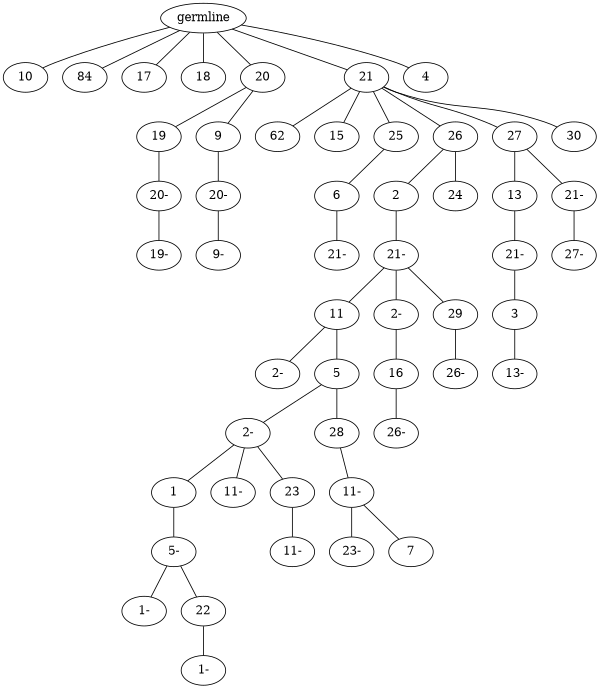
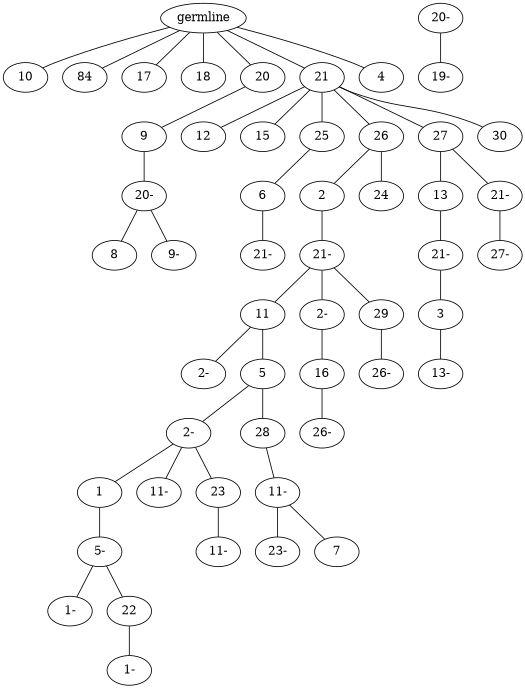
(159, 137) -> none
(278, 137) -> (203, 137)
none -> (114, 255)
